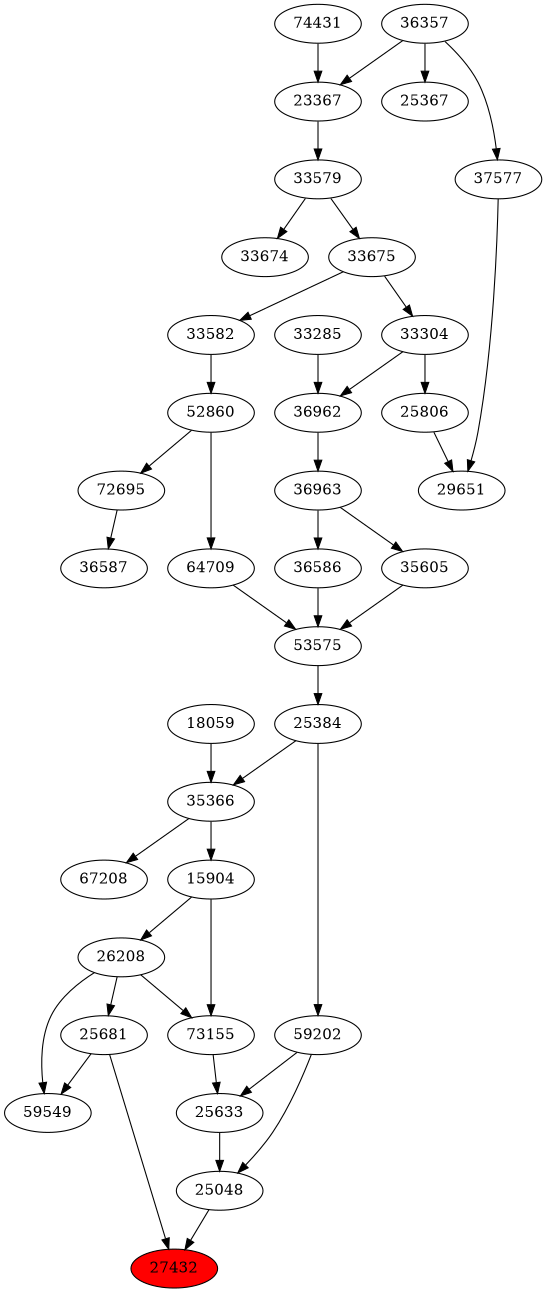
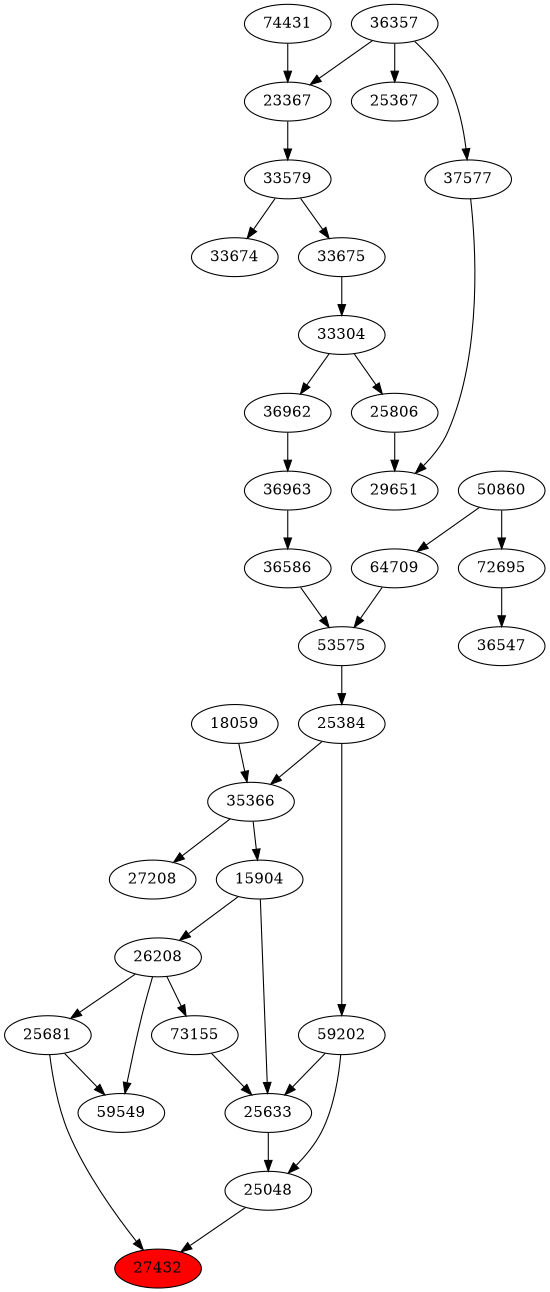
(211, 335) -> none
(318, 335) -> none
(211, 413) -> (502, 491)
(104, 568) -> (502, 646)
(425, 568) -> none
(104, 880) -> (153, 880)
(211, 952) -> (264, 991)
